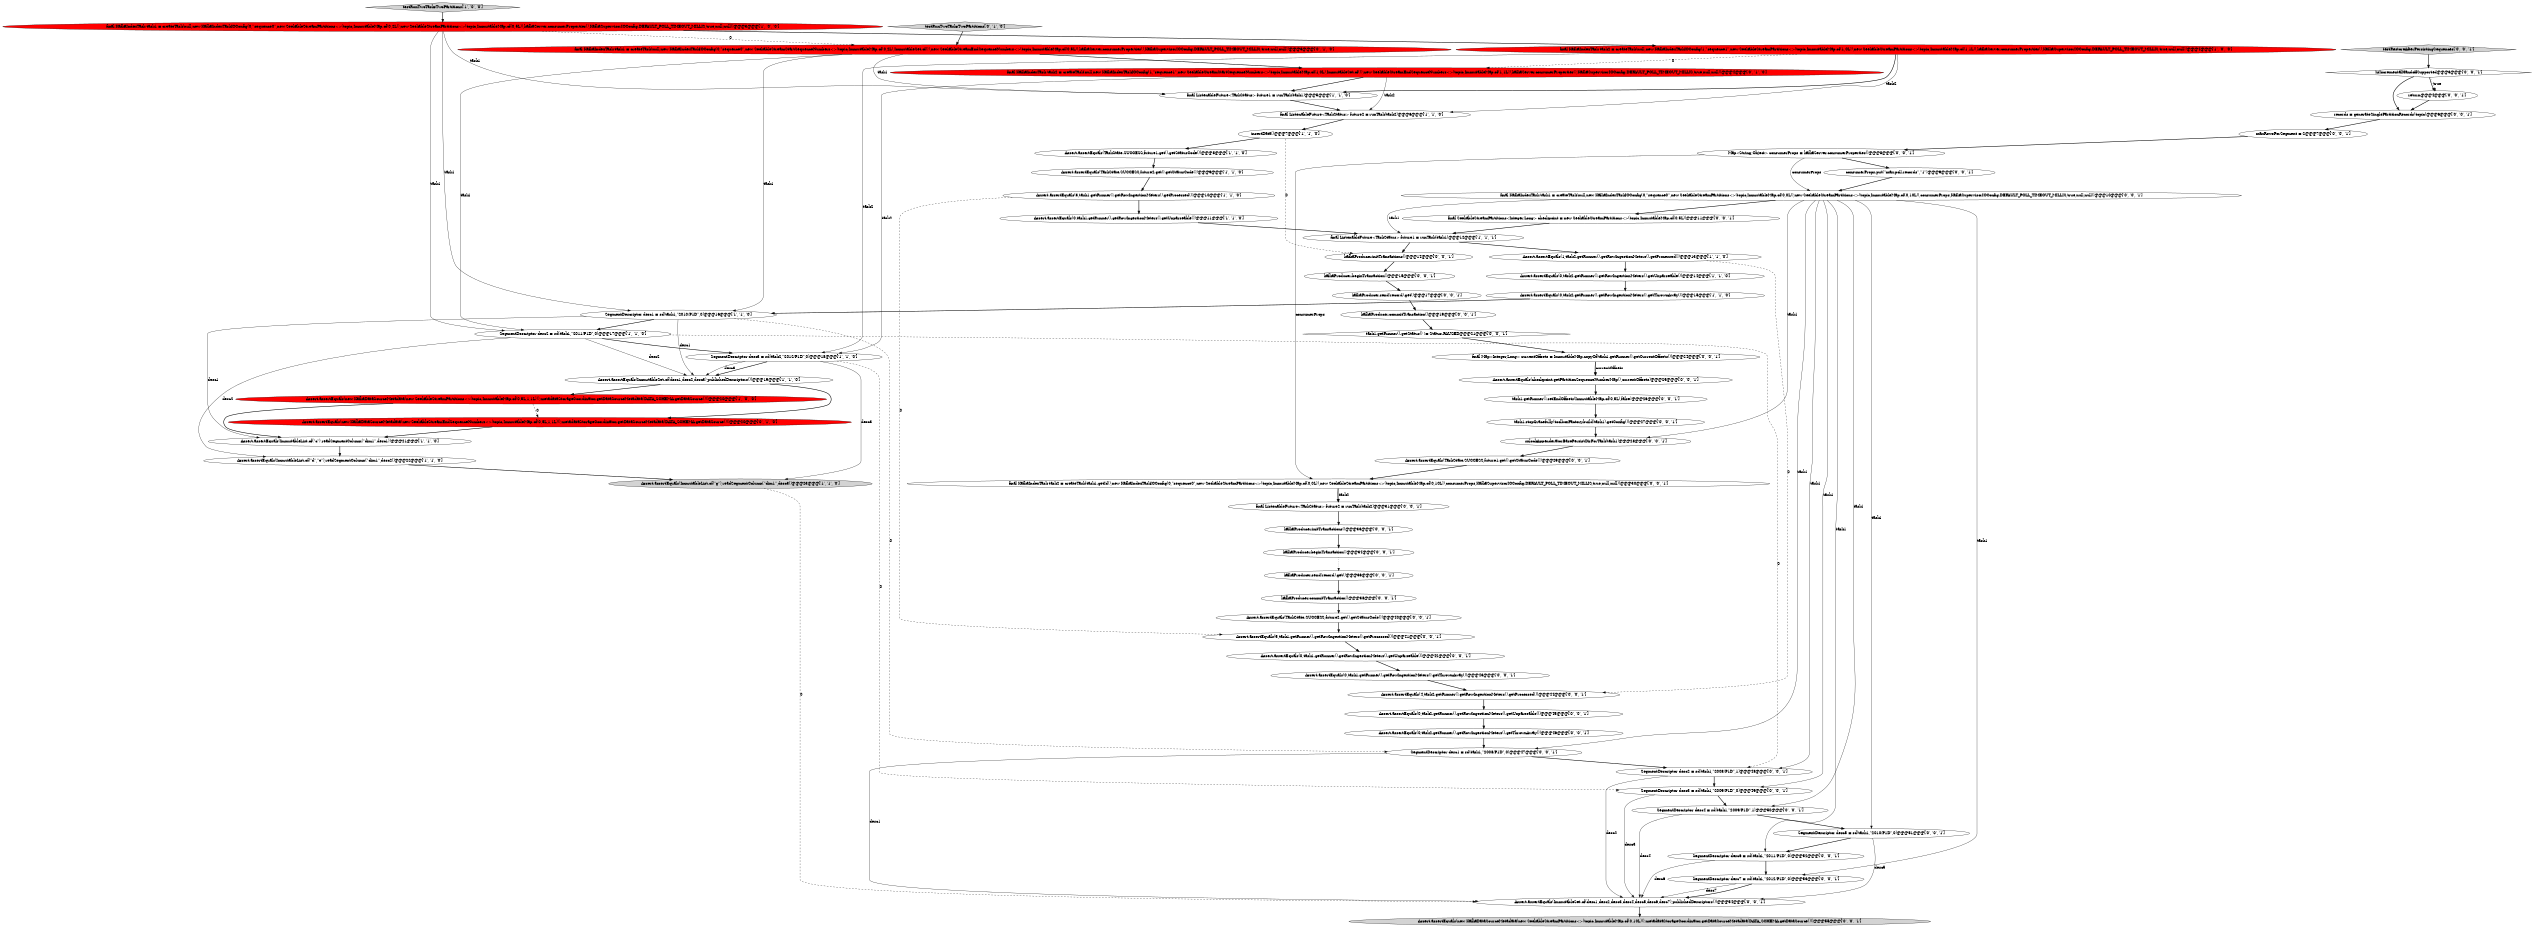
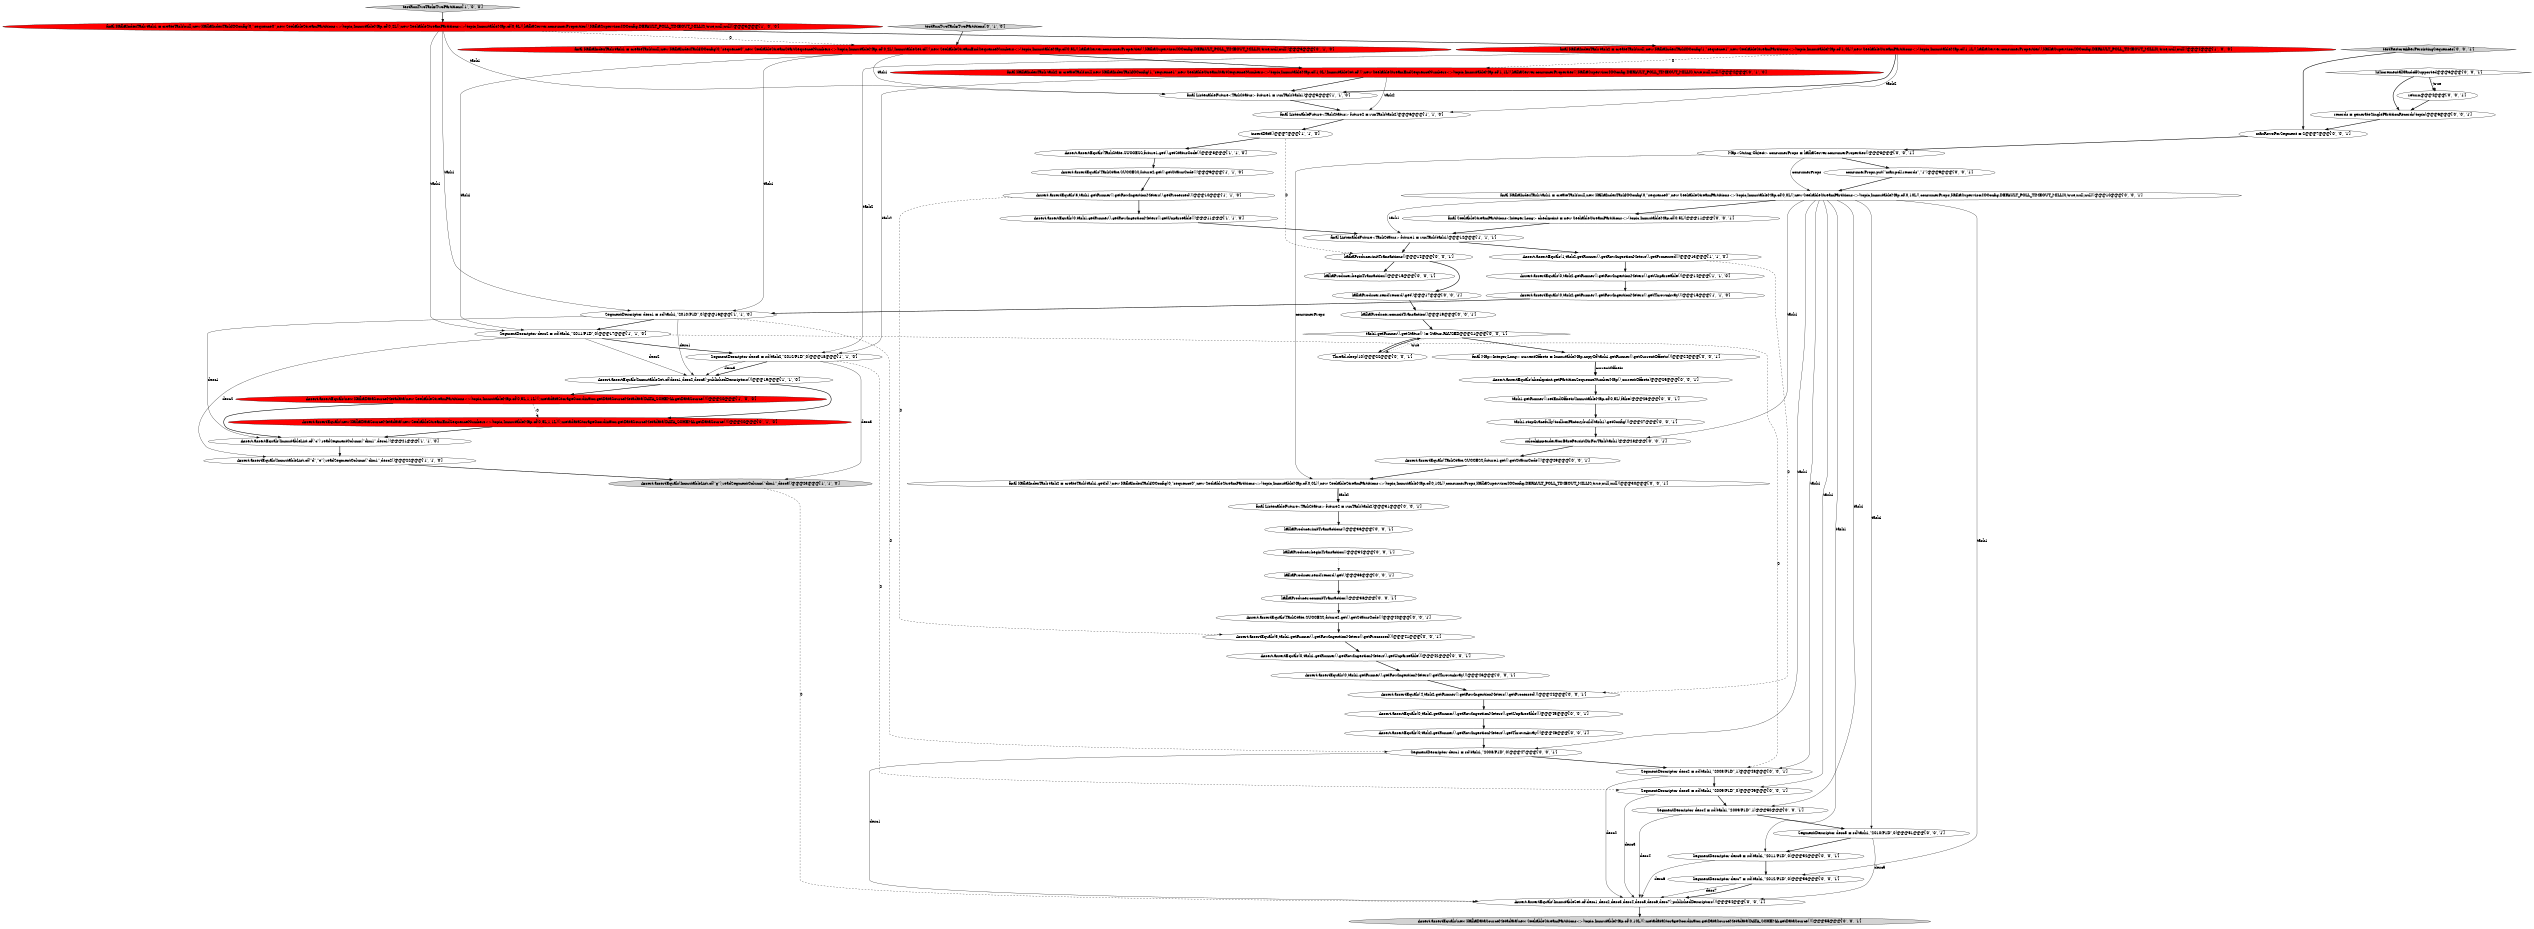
(2429, 60) -> (2321, 63)
(1392, 285) -> (1458, 273)
none -> (1372, 357)
(1339, 540) -> none
